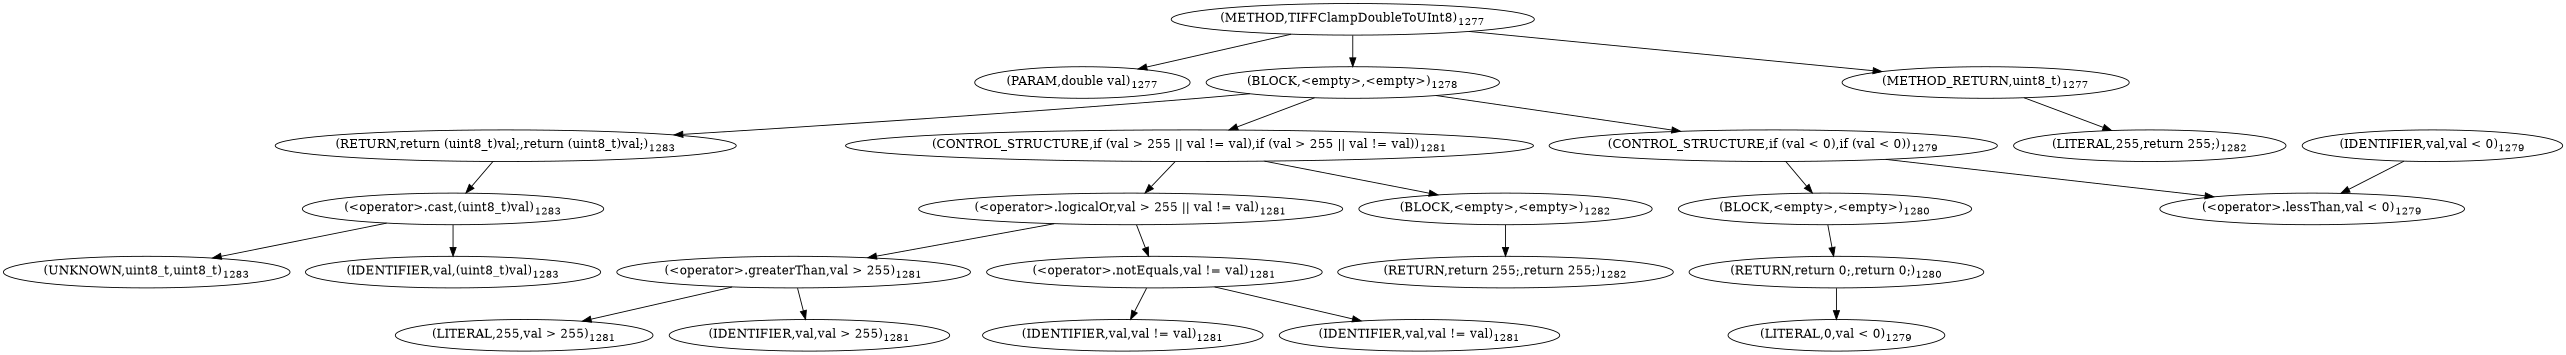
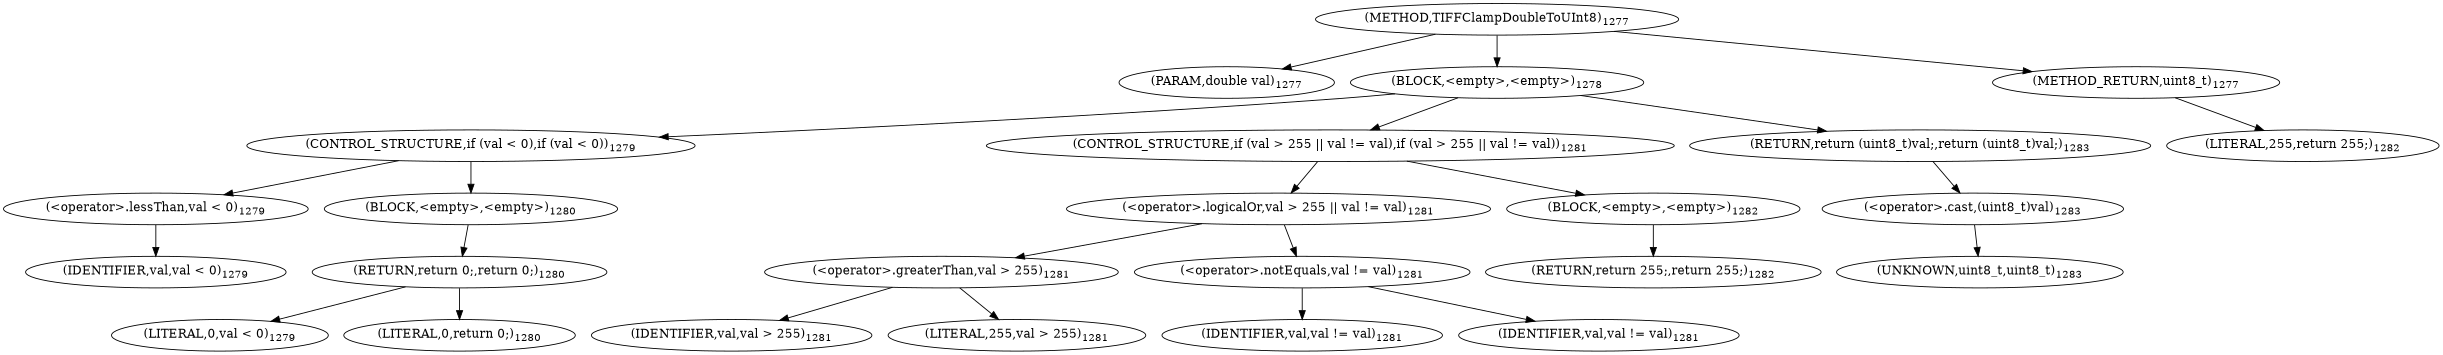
(2376, 175) -> (156, 236)
(453, 272) -> none
none -> (460, 335)
